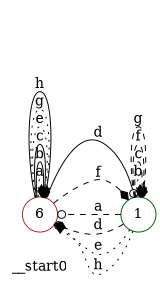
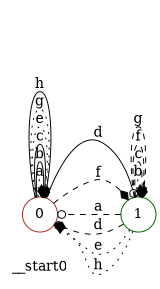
(40, 215) -> (40, 215)
